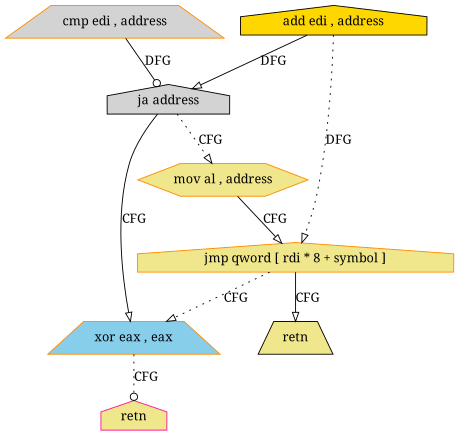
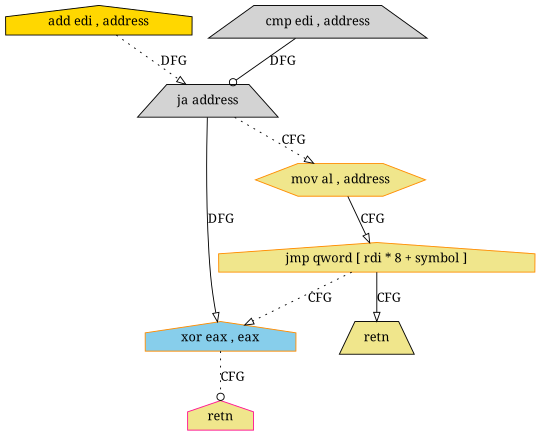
(115, 22) -> (318, 22)
(254, 60) -> (147, 57)
(168, 101) -> (208, 101)
(326, 136) -> none
(134, 219) -> (221, 219)
(134, 338) -> (221, 338)
